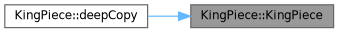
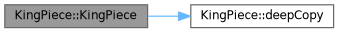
(163, 16) -> (163, 16)
